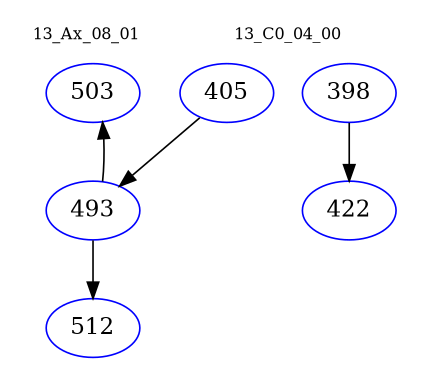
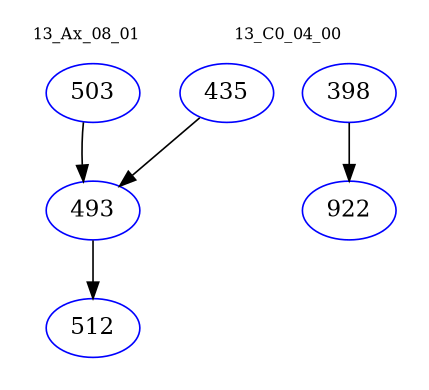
(227, 93) -> (227, 93)
(104, 160) -> (82, 144)
(349, 211) -> (349, 211)
